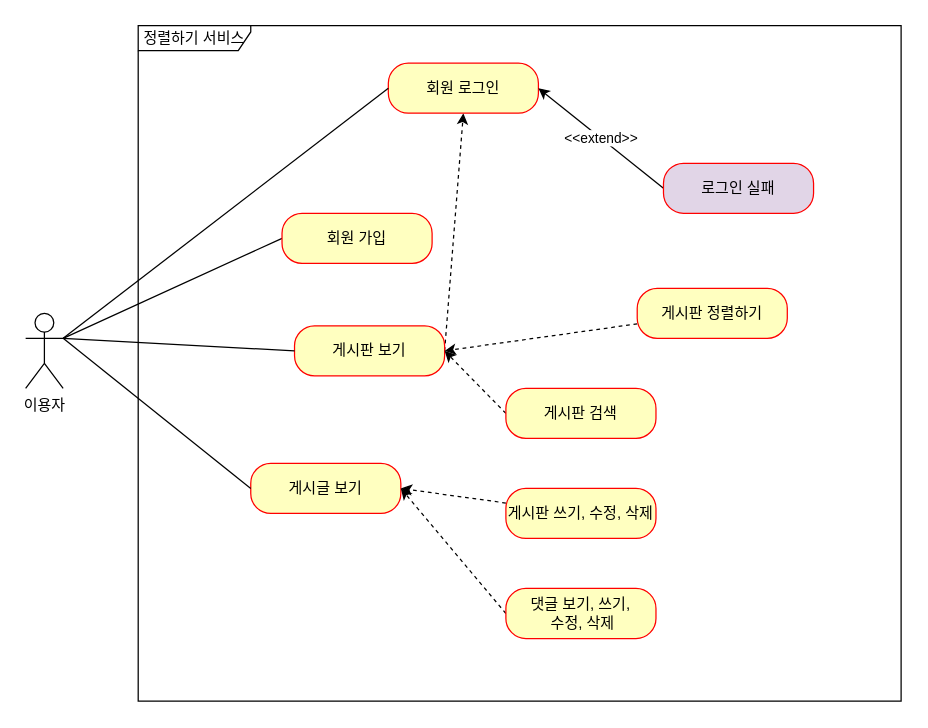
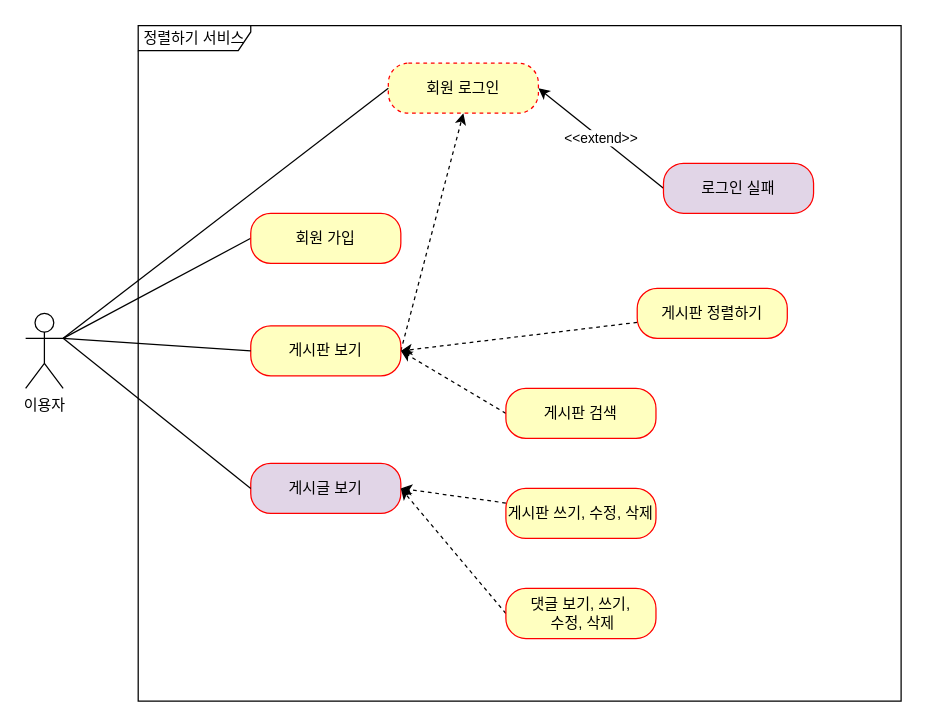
(463, 88) -> (463, 88)
(357, 238) -> (326, 238)
(369, 351) -> (326, 351)
(326, 488) -> (326, 488)
